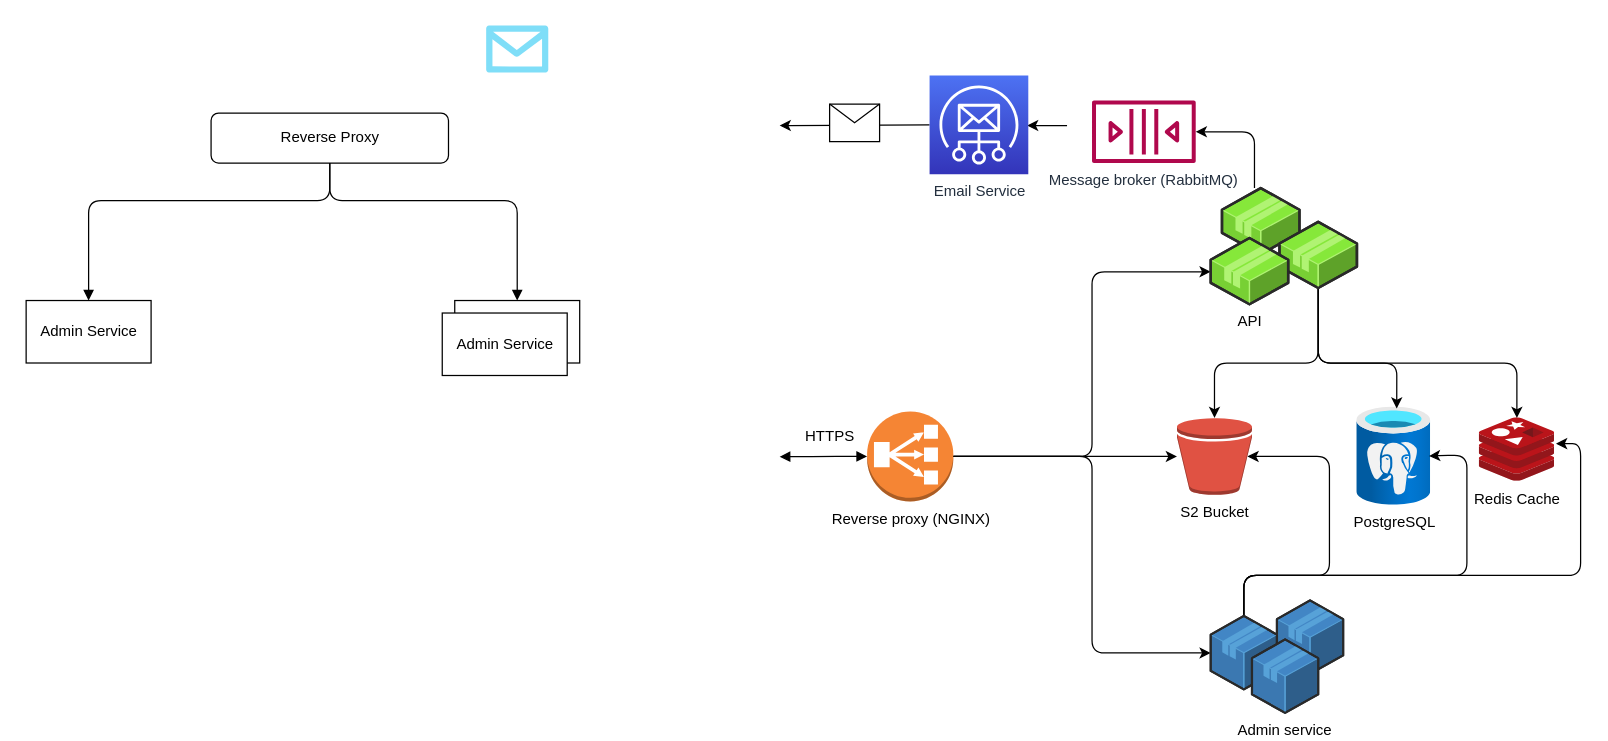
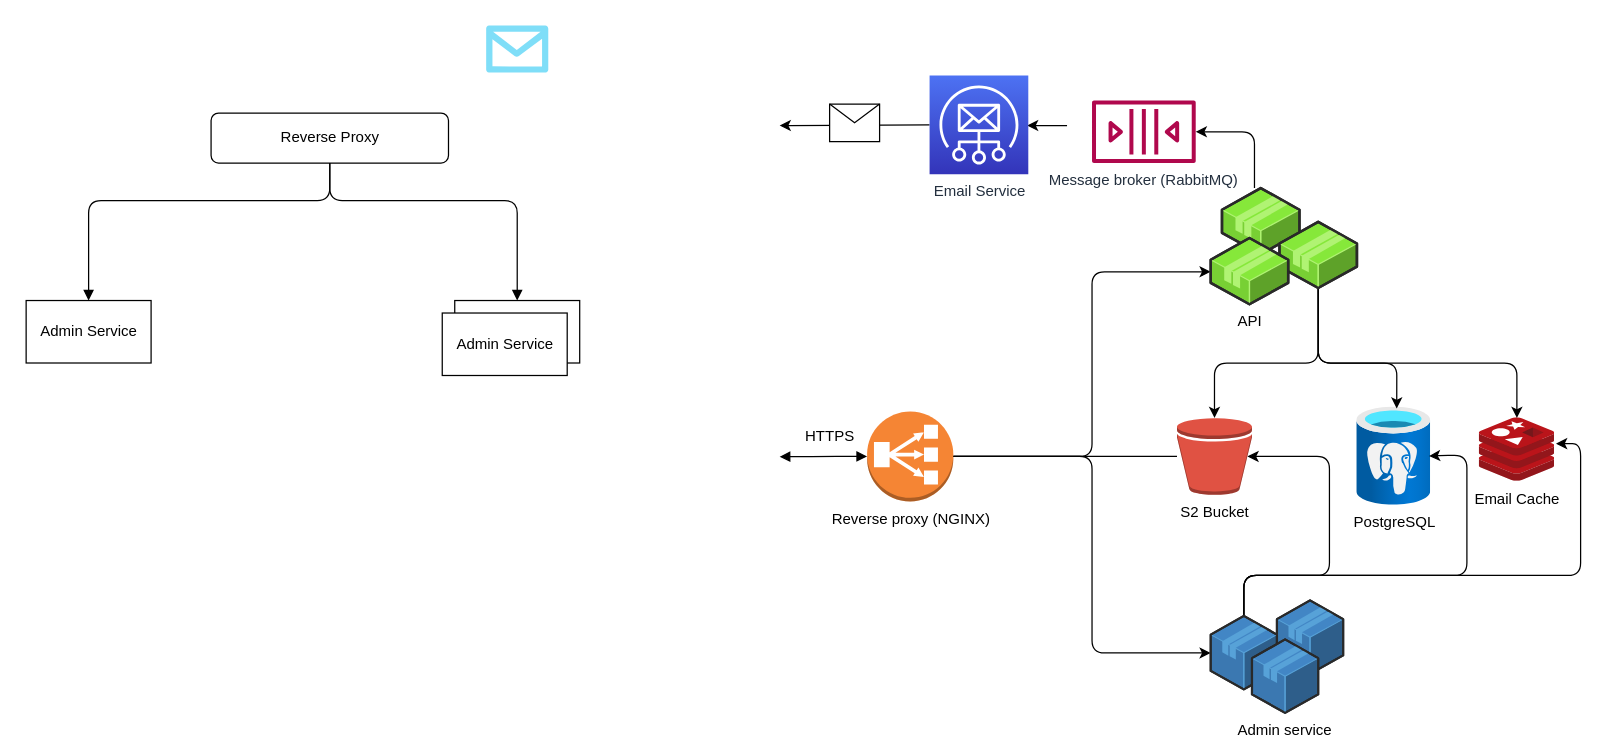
(1167, 457) -> (1171, 457)
(1518, 500) -> (1518, 500)
